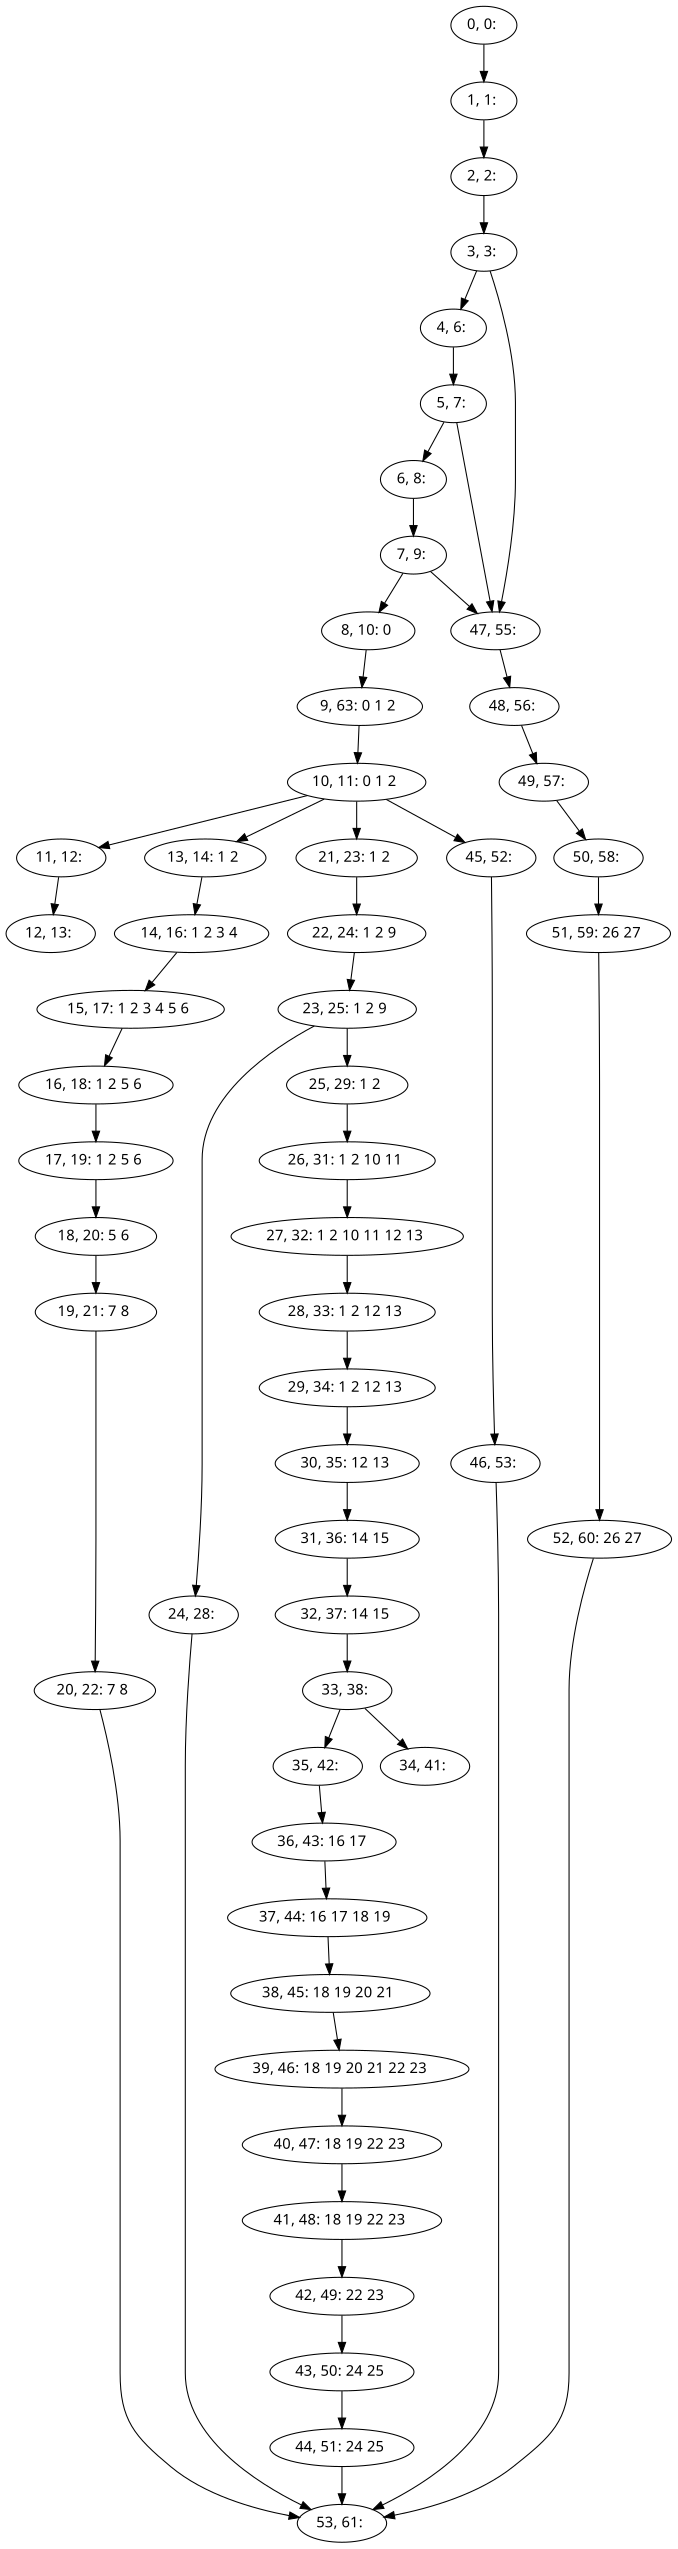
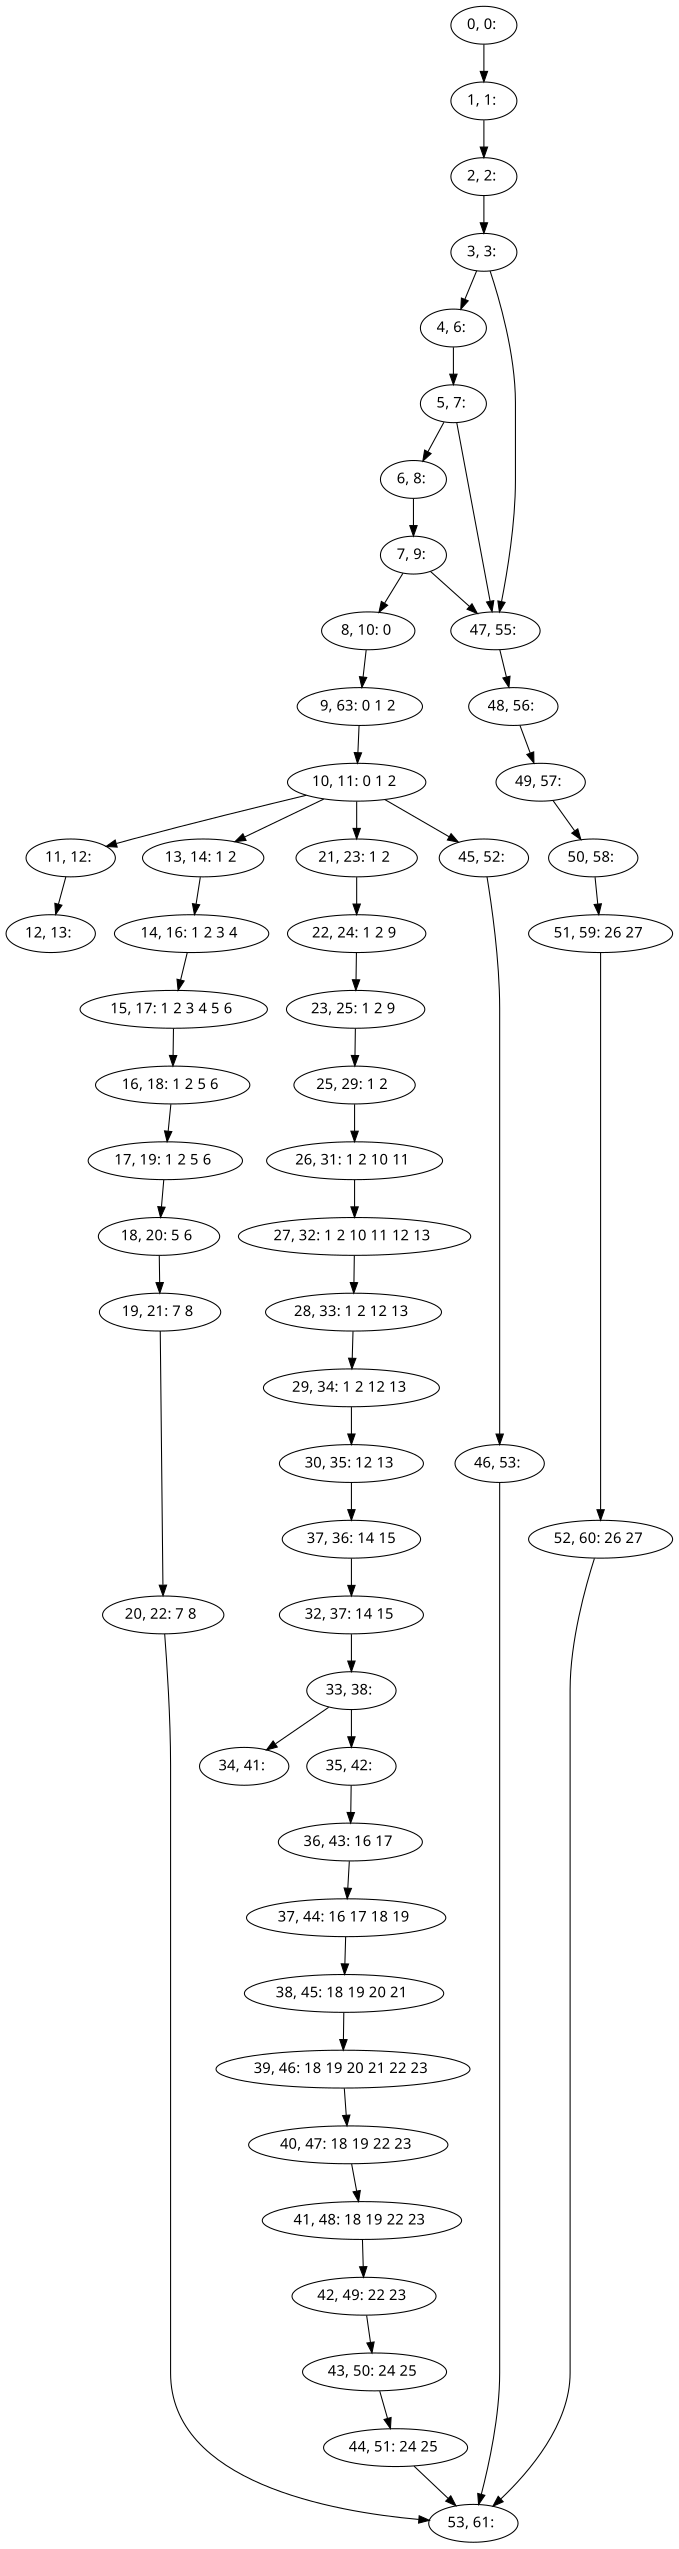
(347, 1539) -> (351, 1539)
(194, 1615) -> none
